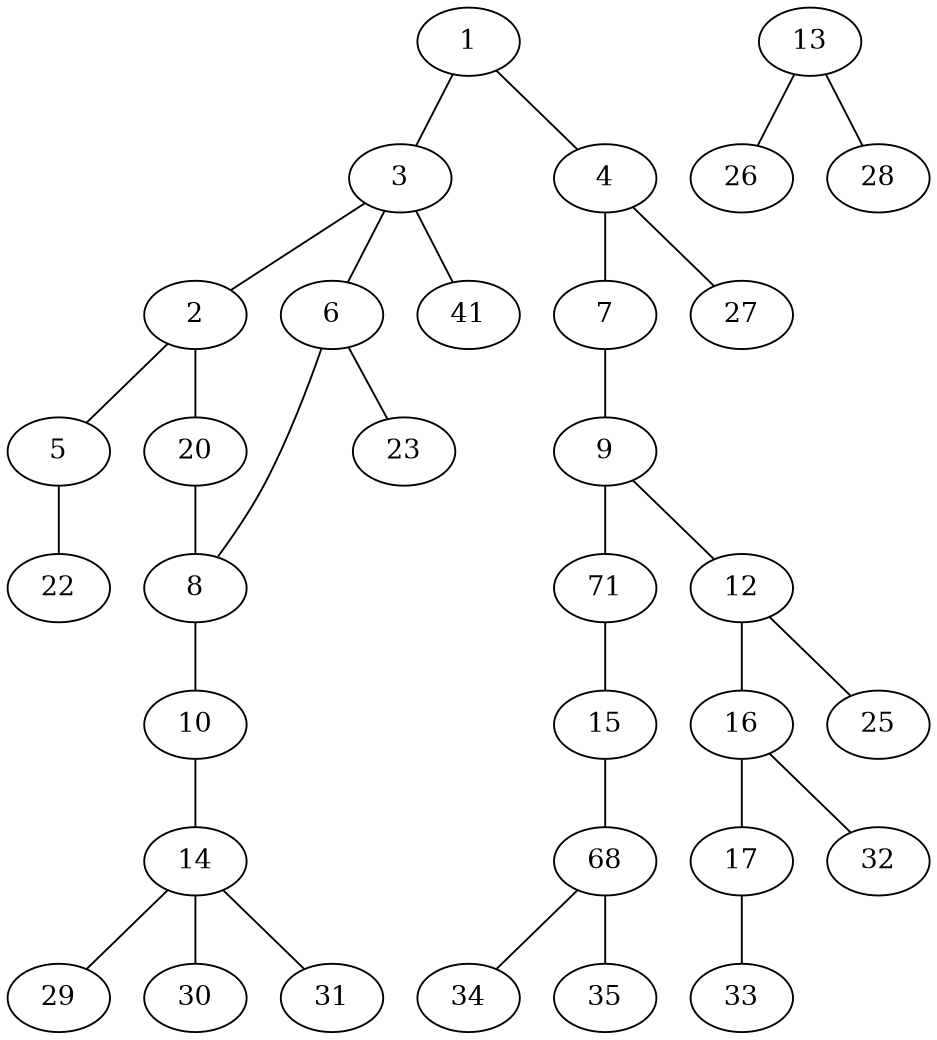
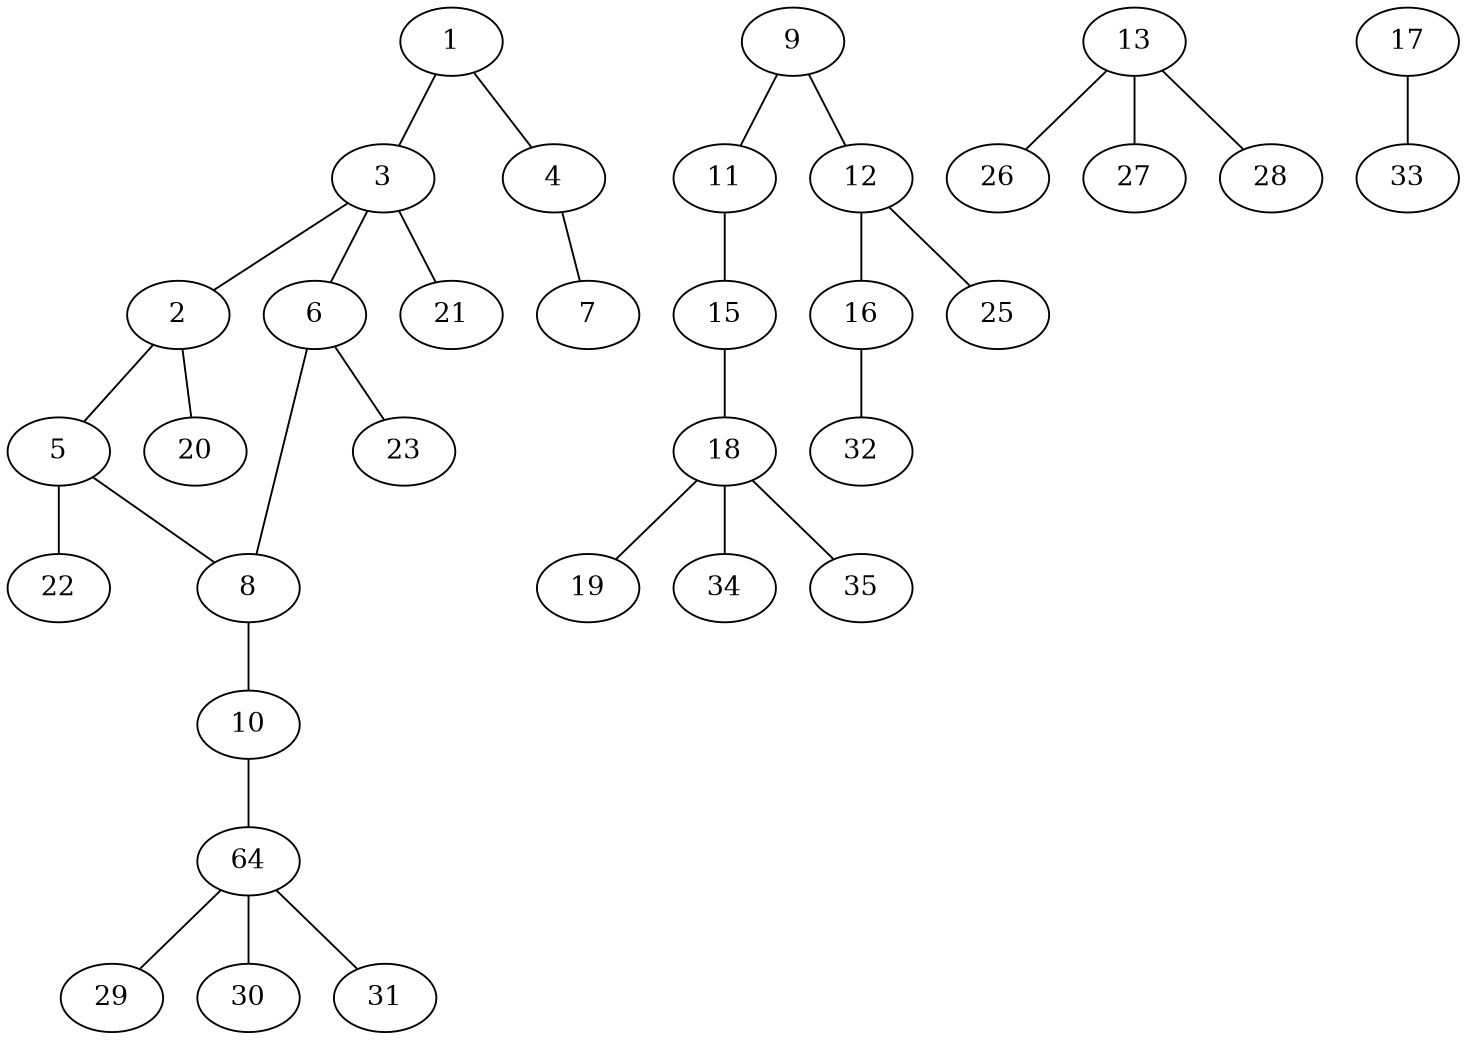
(673, 246) -> (1135, 110)
(469, 315) -> (452, 315)
(605, 383) -> none
(195, 520) -> (154, 520)
none -> (588, 588)
(605, 588) -> (725, 178)
(742, 793) -> none
(195, 861) -> (249, 861)
(605, 861) -> (725, 452)
